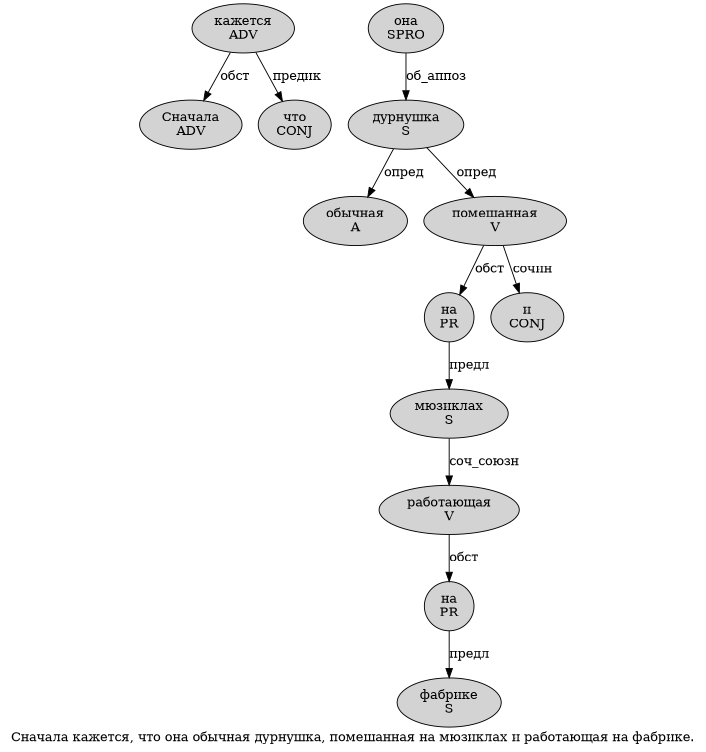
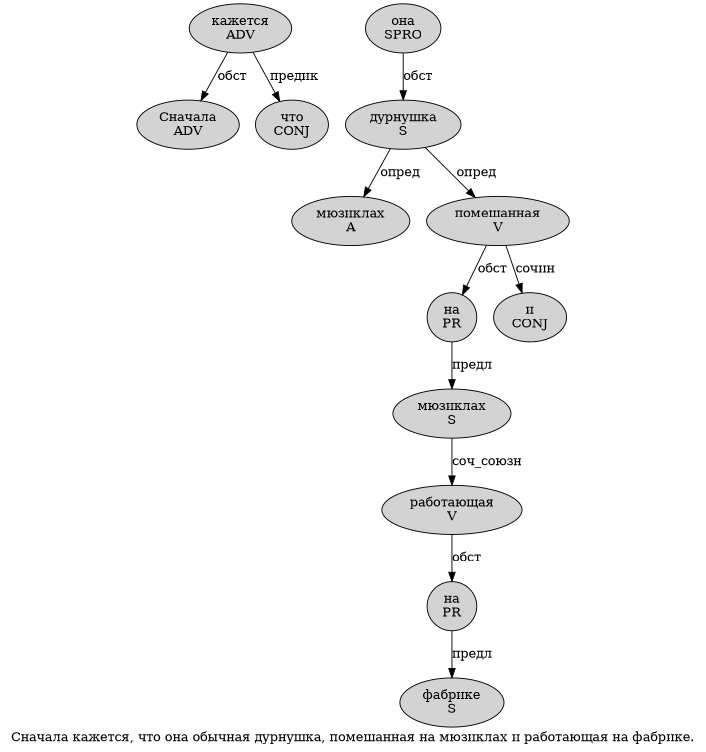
(436, 77) -> (418, 77)
(355, 221) -> (351, 221)
